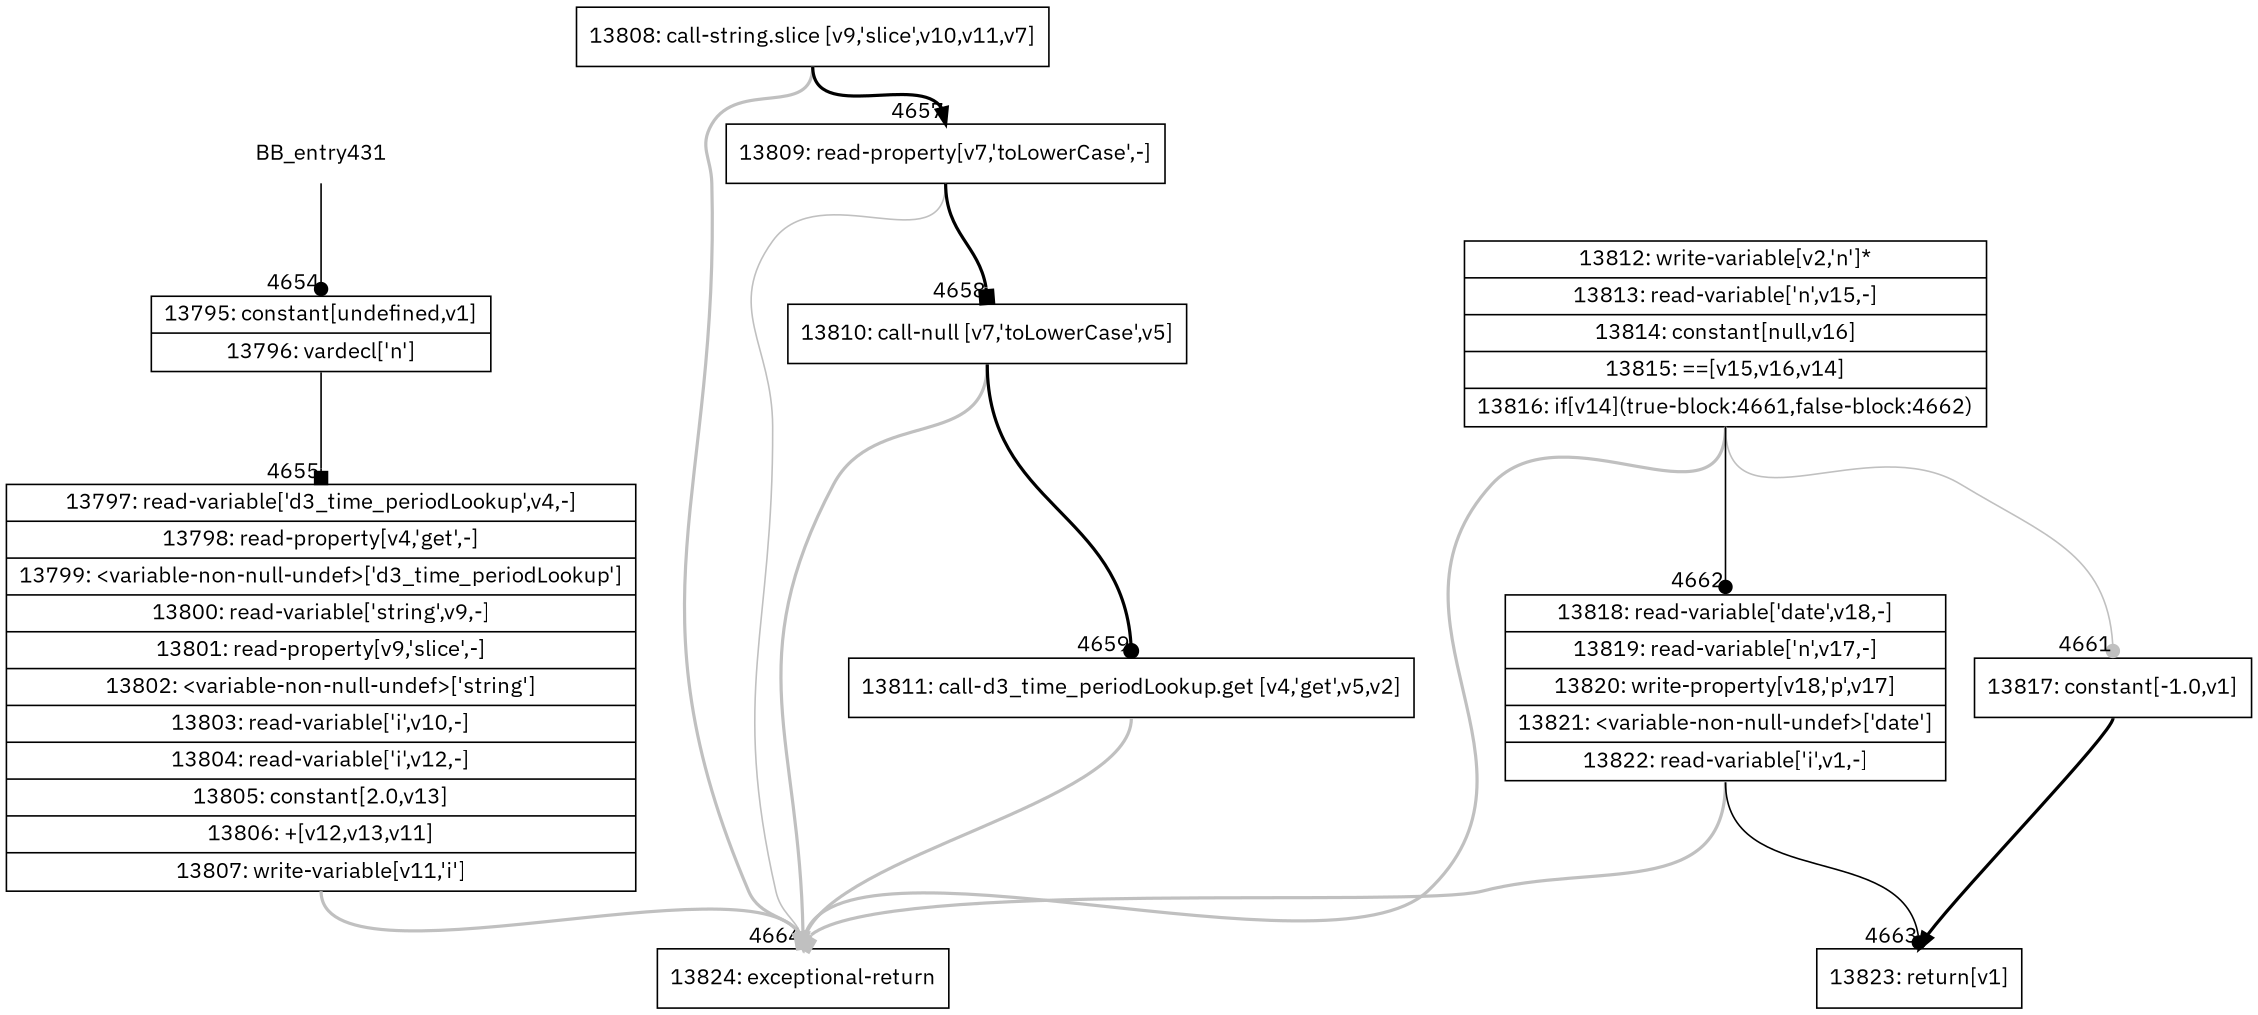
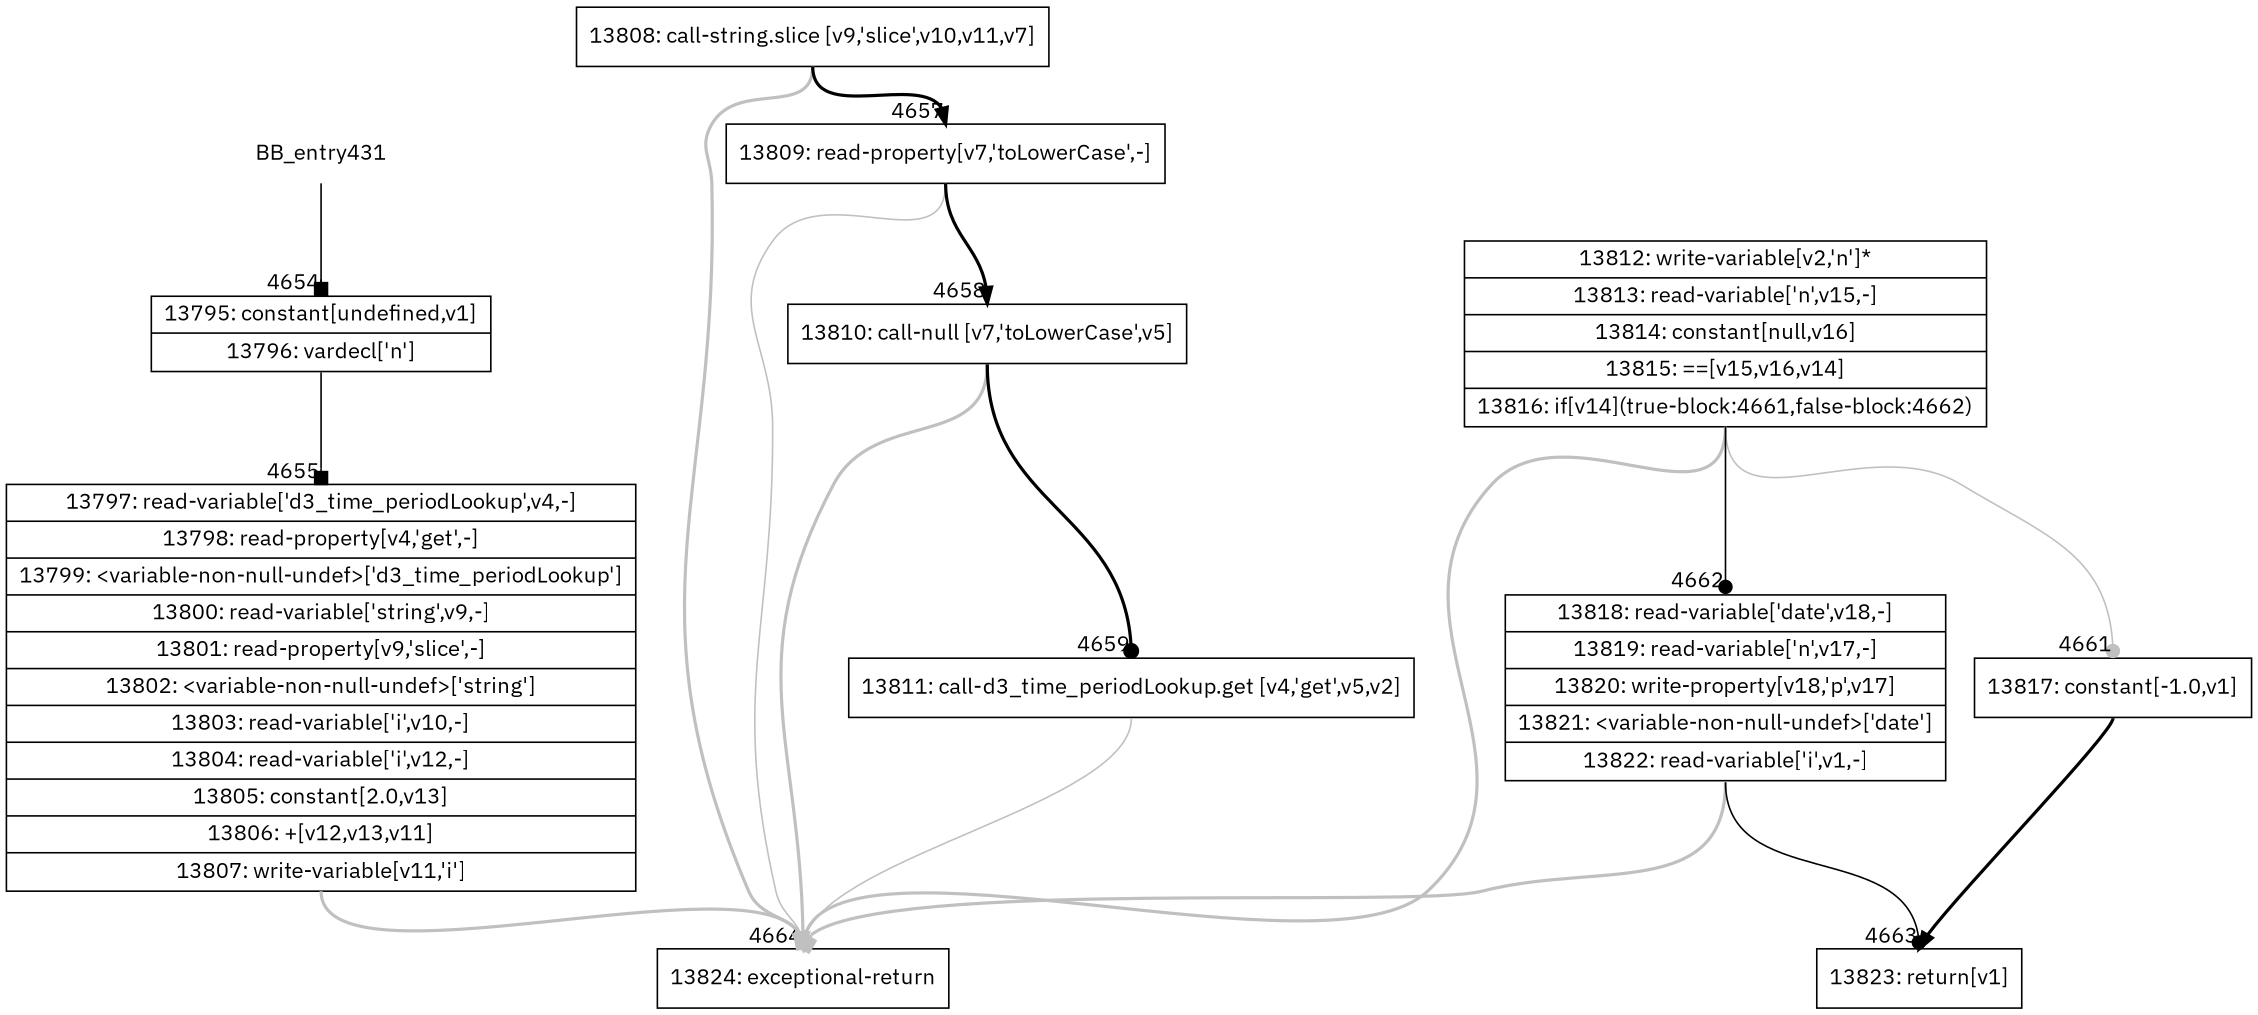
(321, 233) -> (321, 233)
(962, 236) -> (962, 236)
(973, 831) -> (973, 831)
